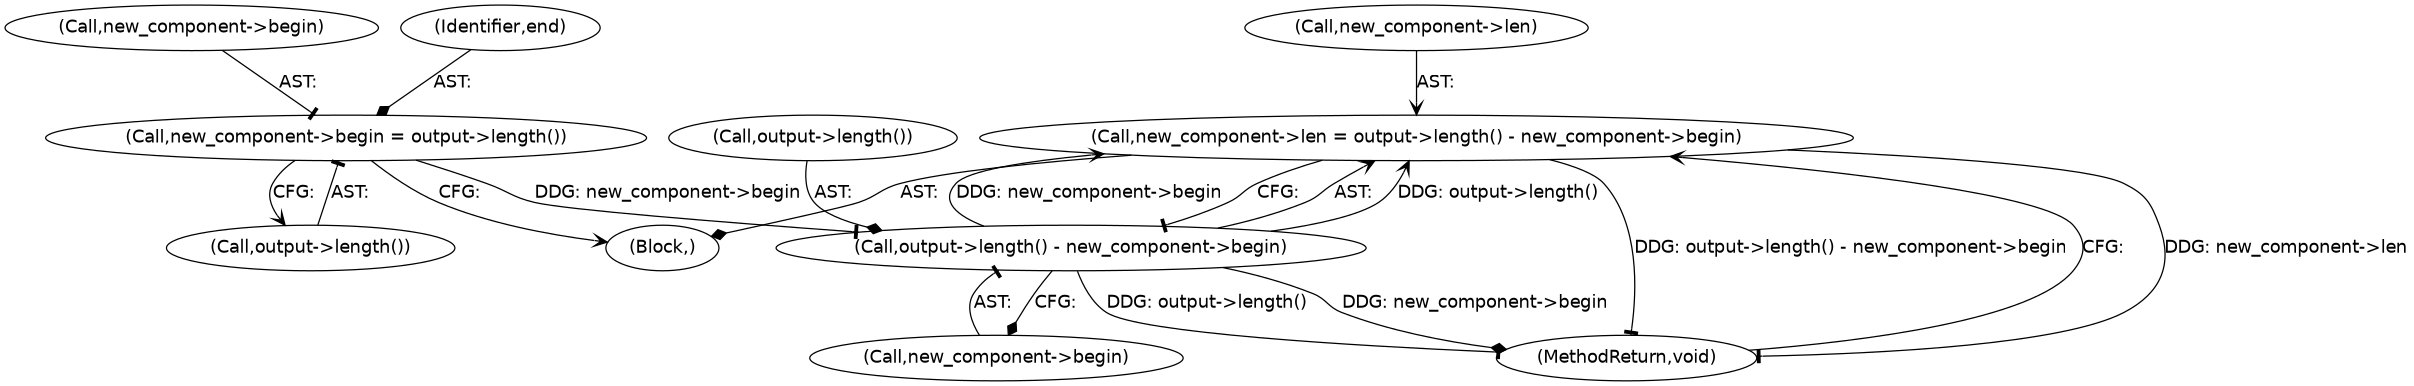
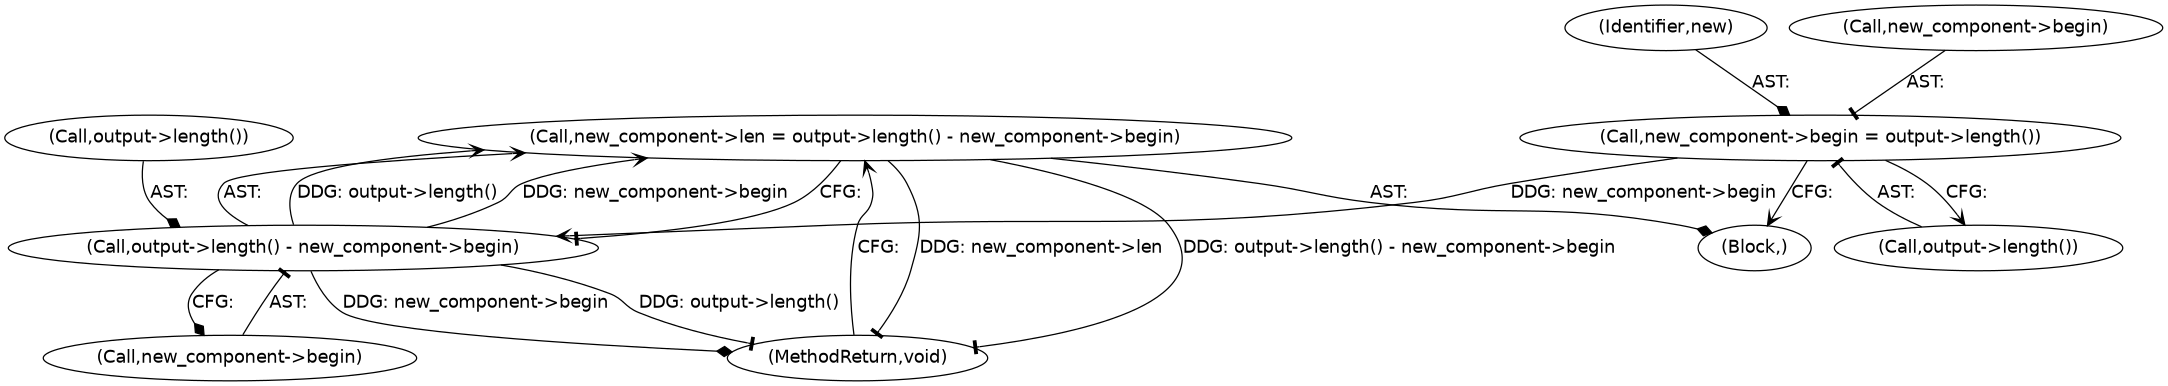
(500, 28) -> (1666, 28)
(1416, 28) -> none
(630, 214) -> (1126, 221)
